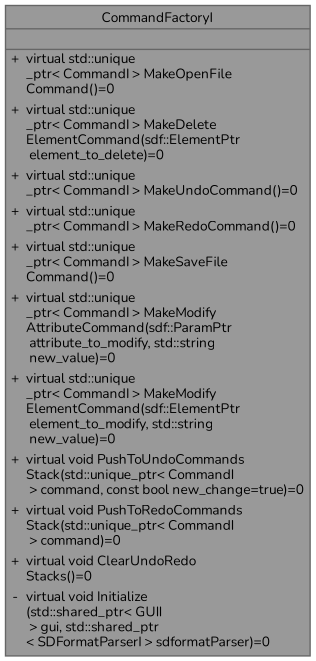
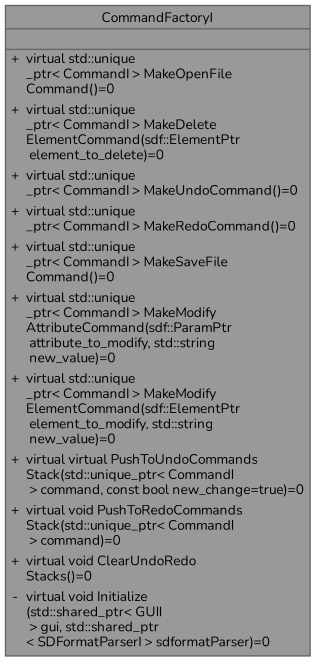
(136, 460) -> (142, 460)
